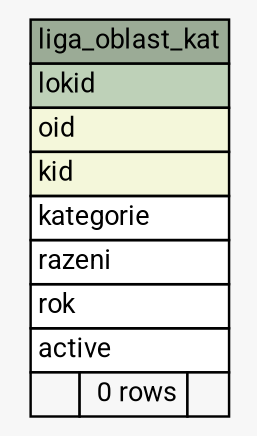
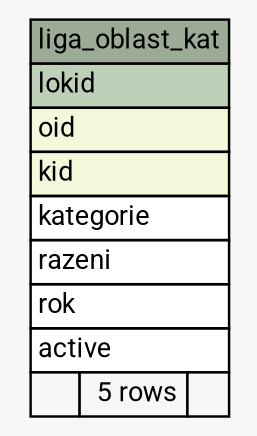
(138, 393) -> (138, 393)
